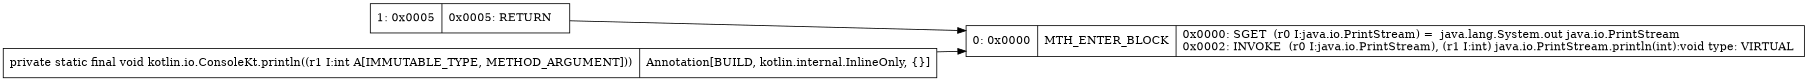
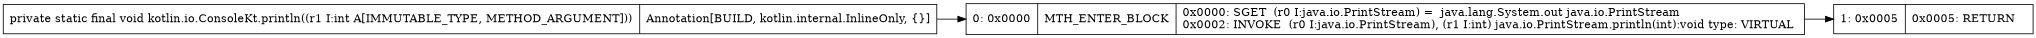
(764, 26) -> (1815, 19)
